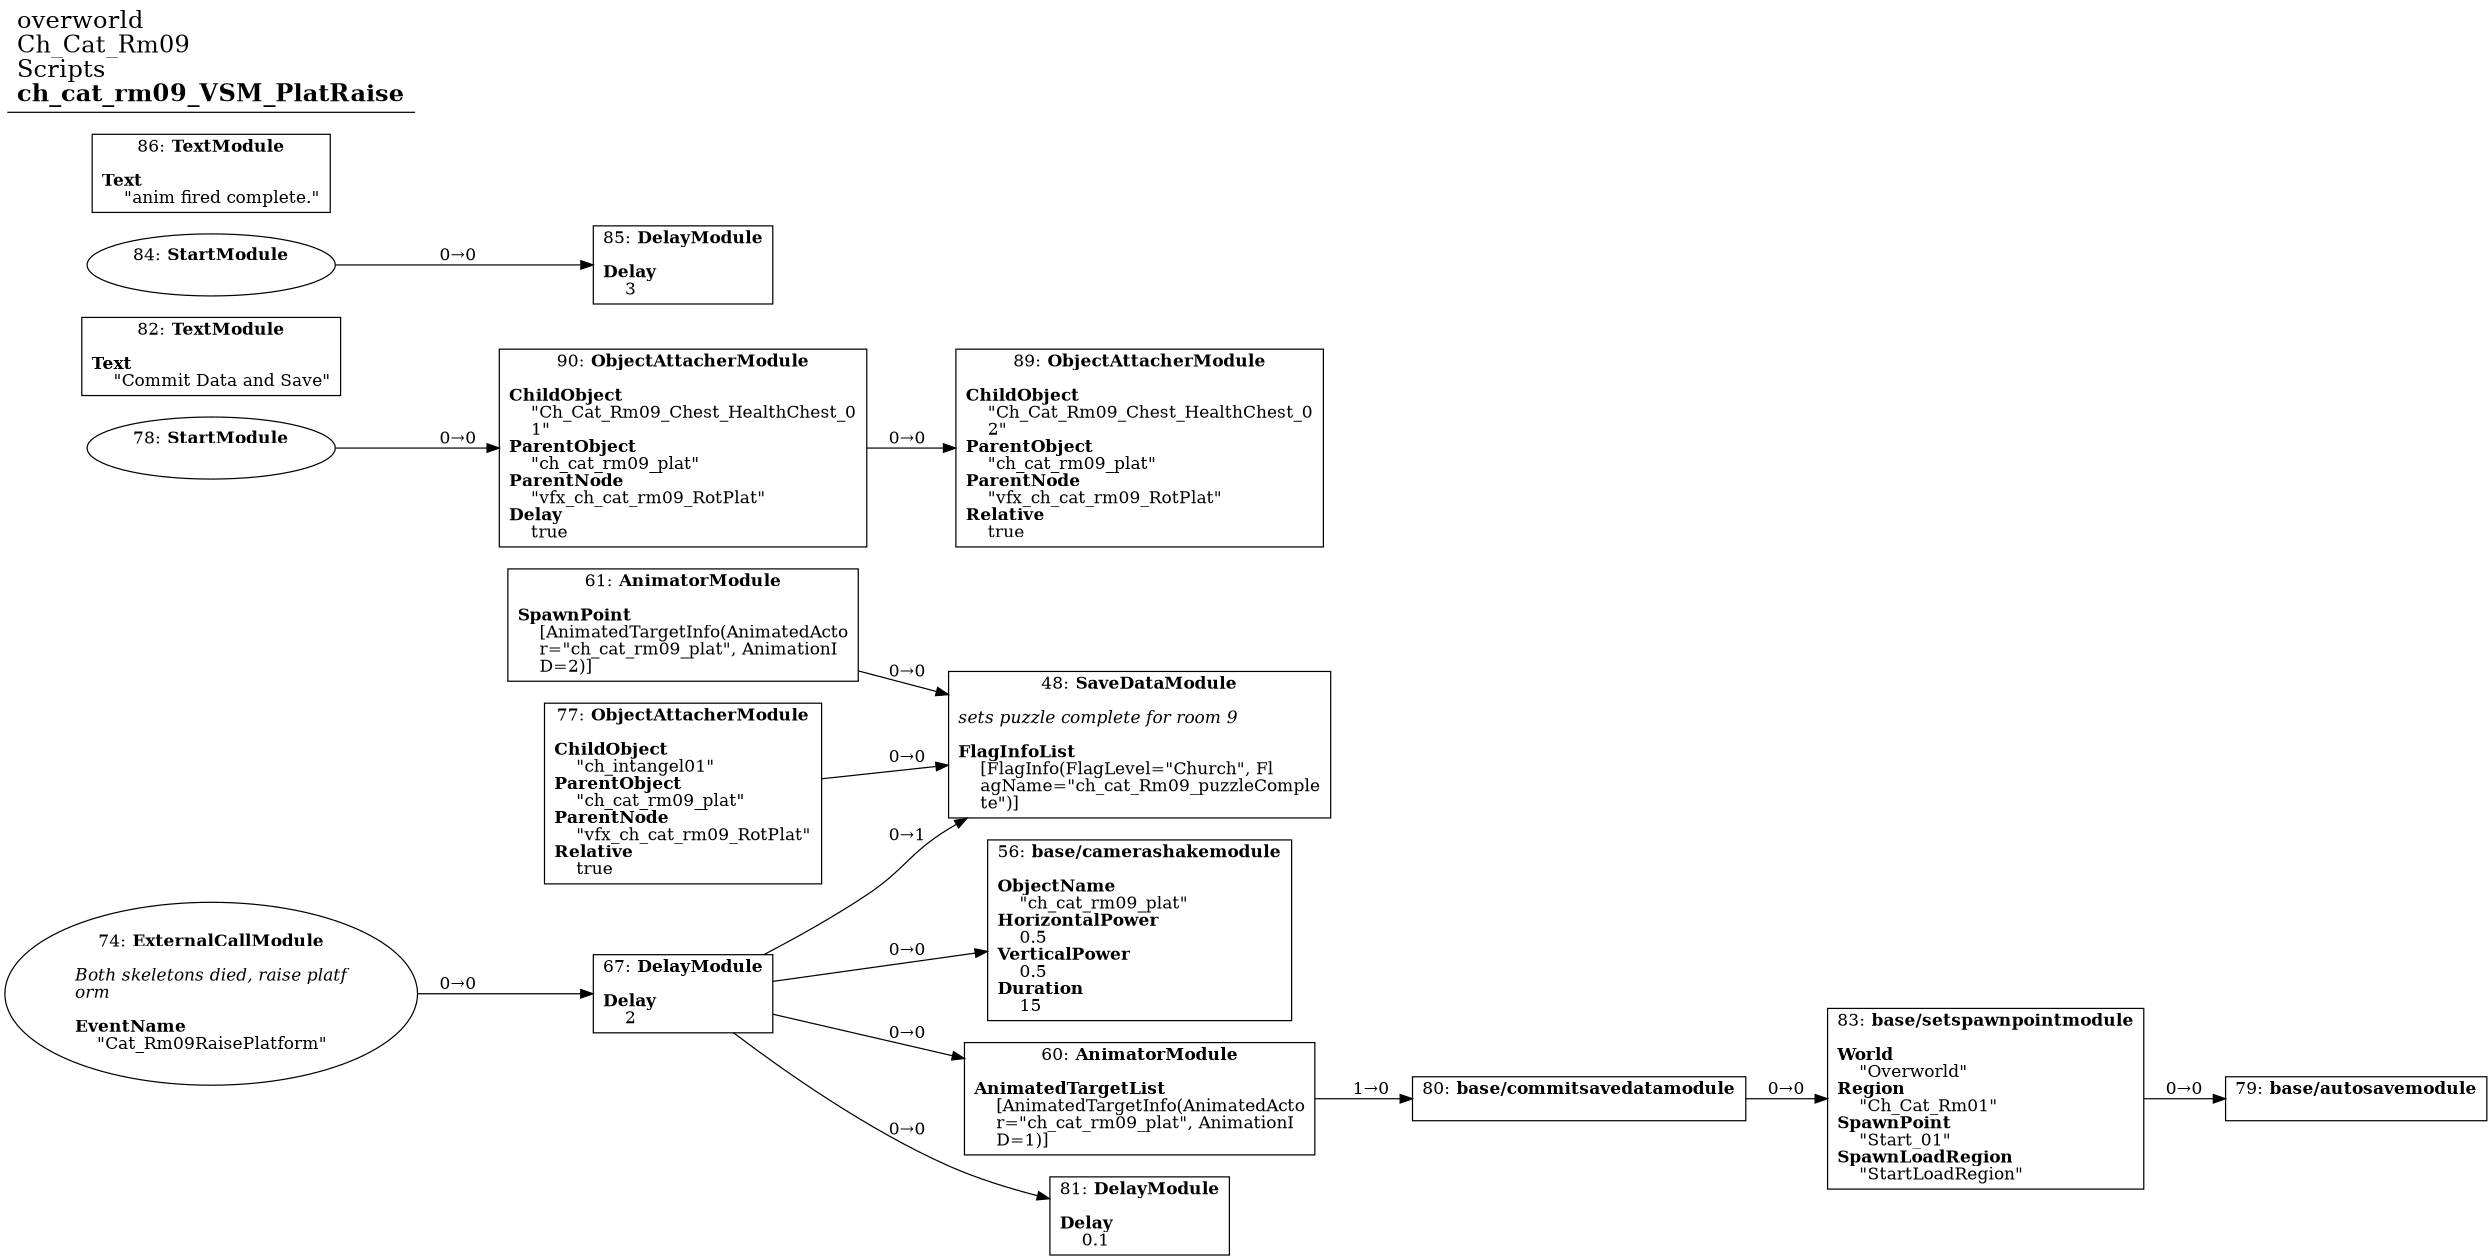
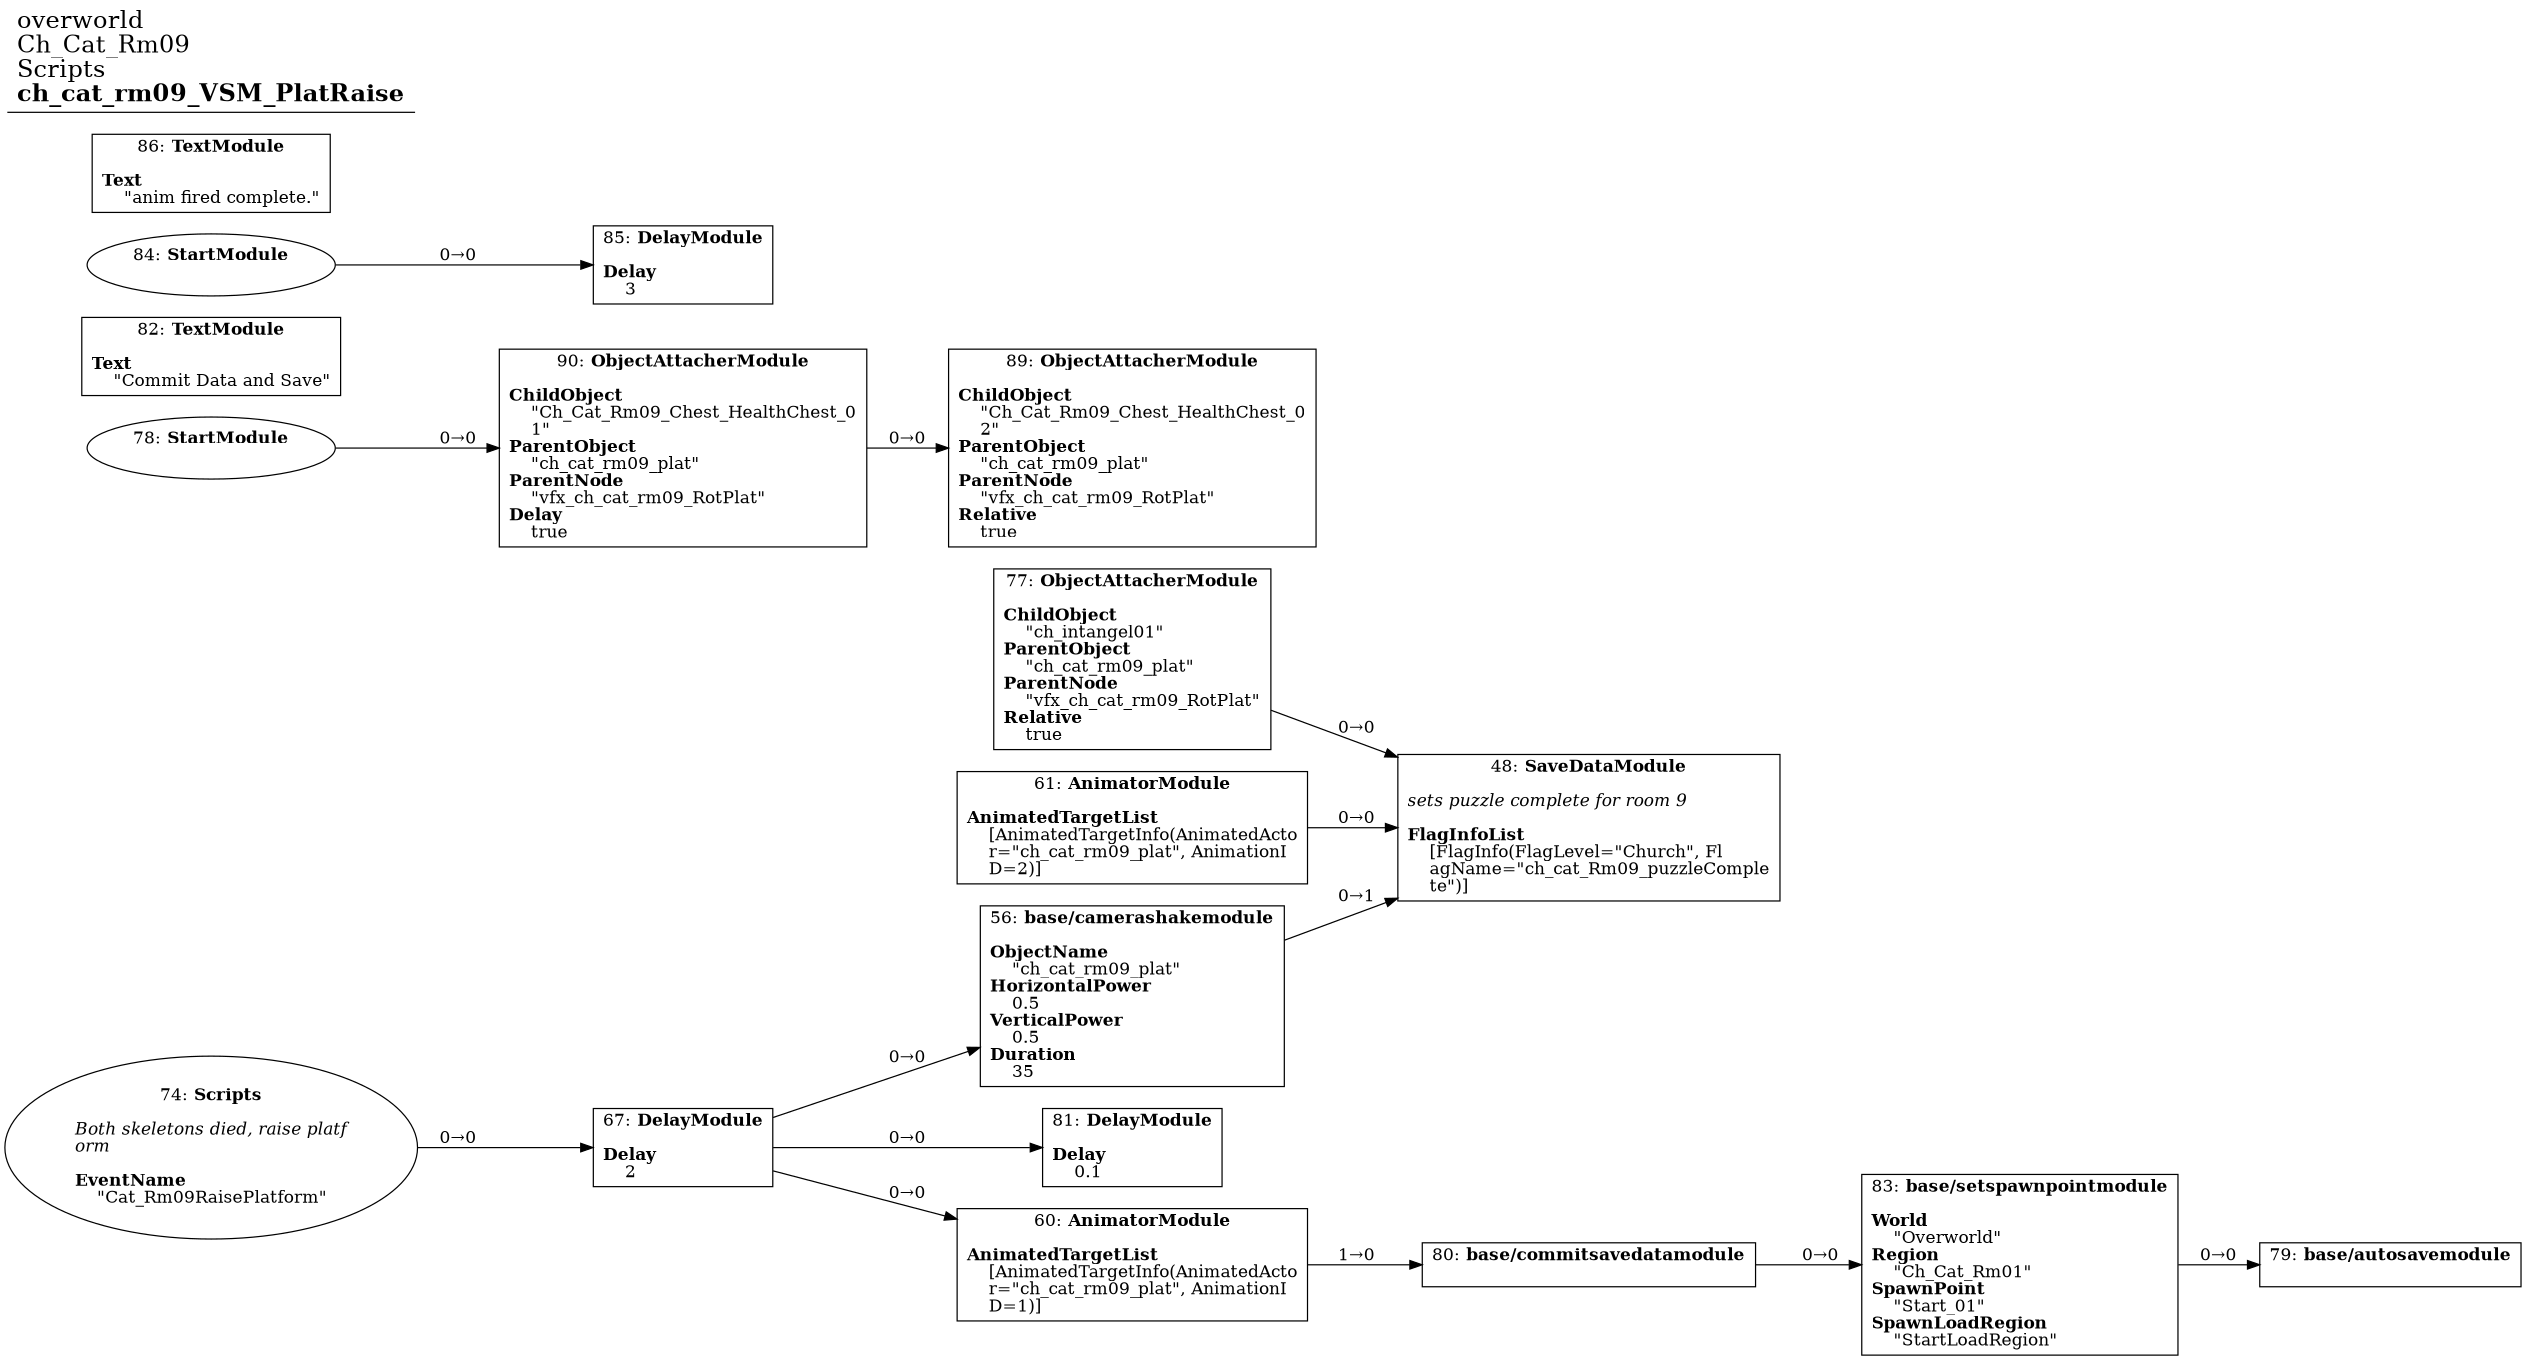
(575, 615) -> (1063, 818)
(865, 896) -> (1335, 921)
(228, 941) -> (228, 1095)
(1020, 1006) -> (1013, 1072)
